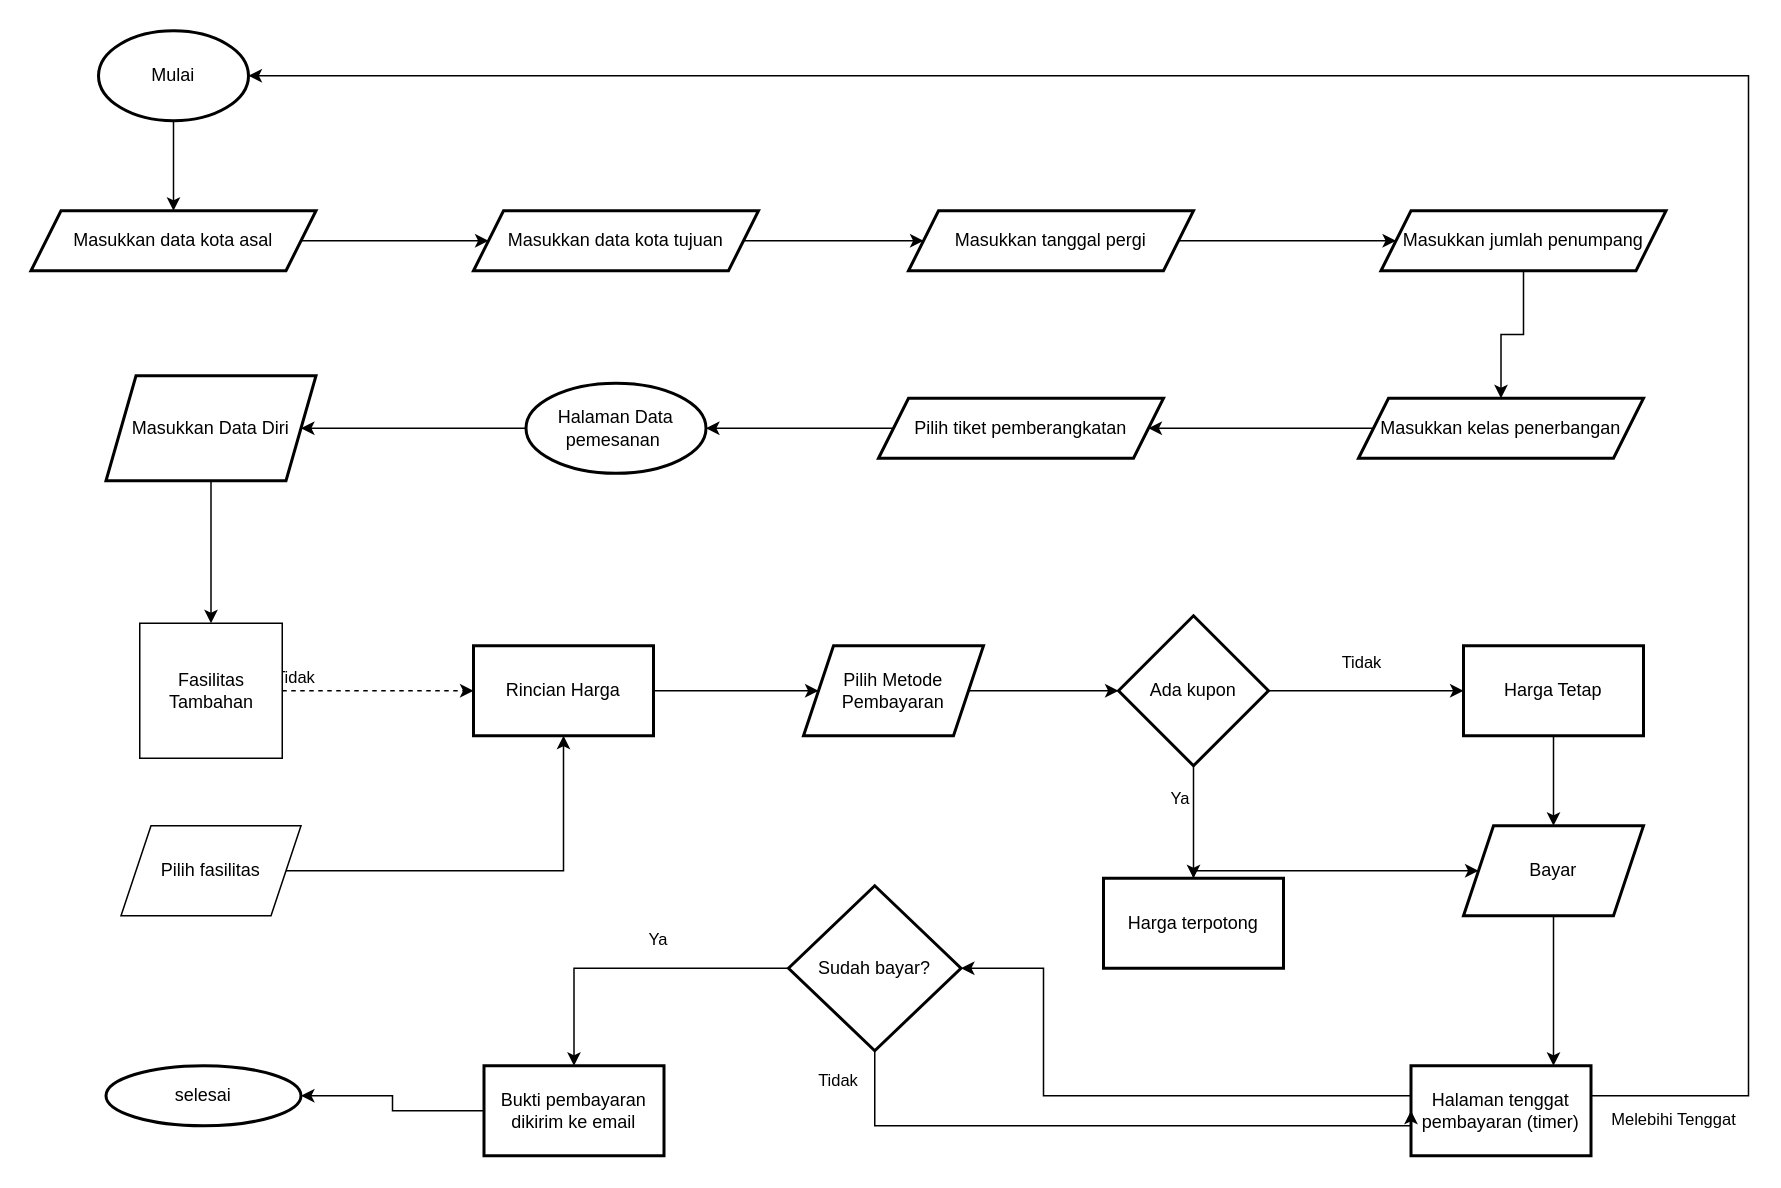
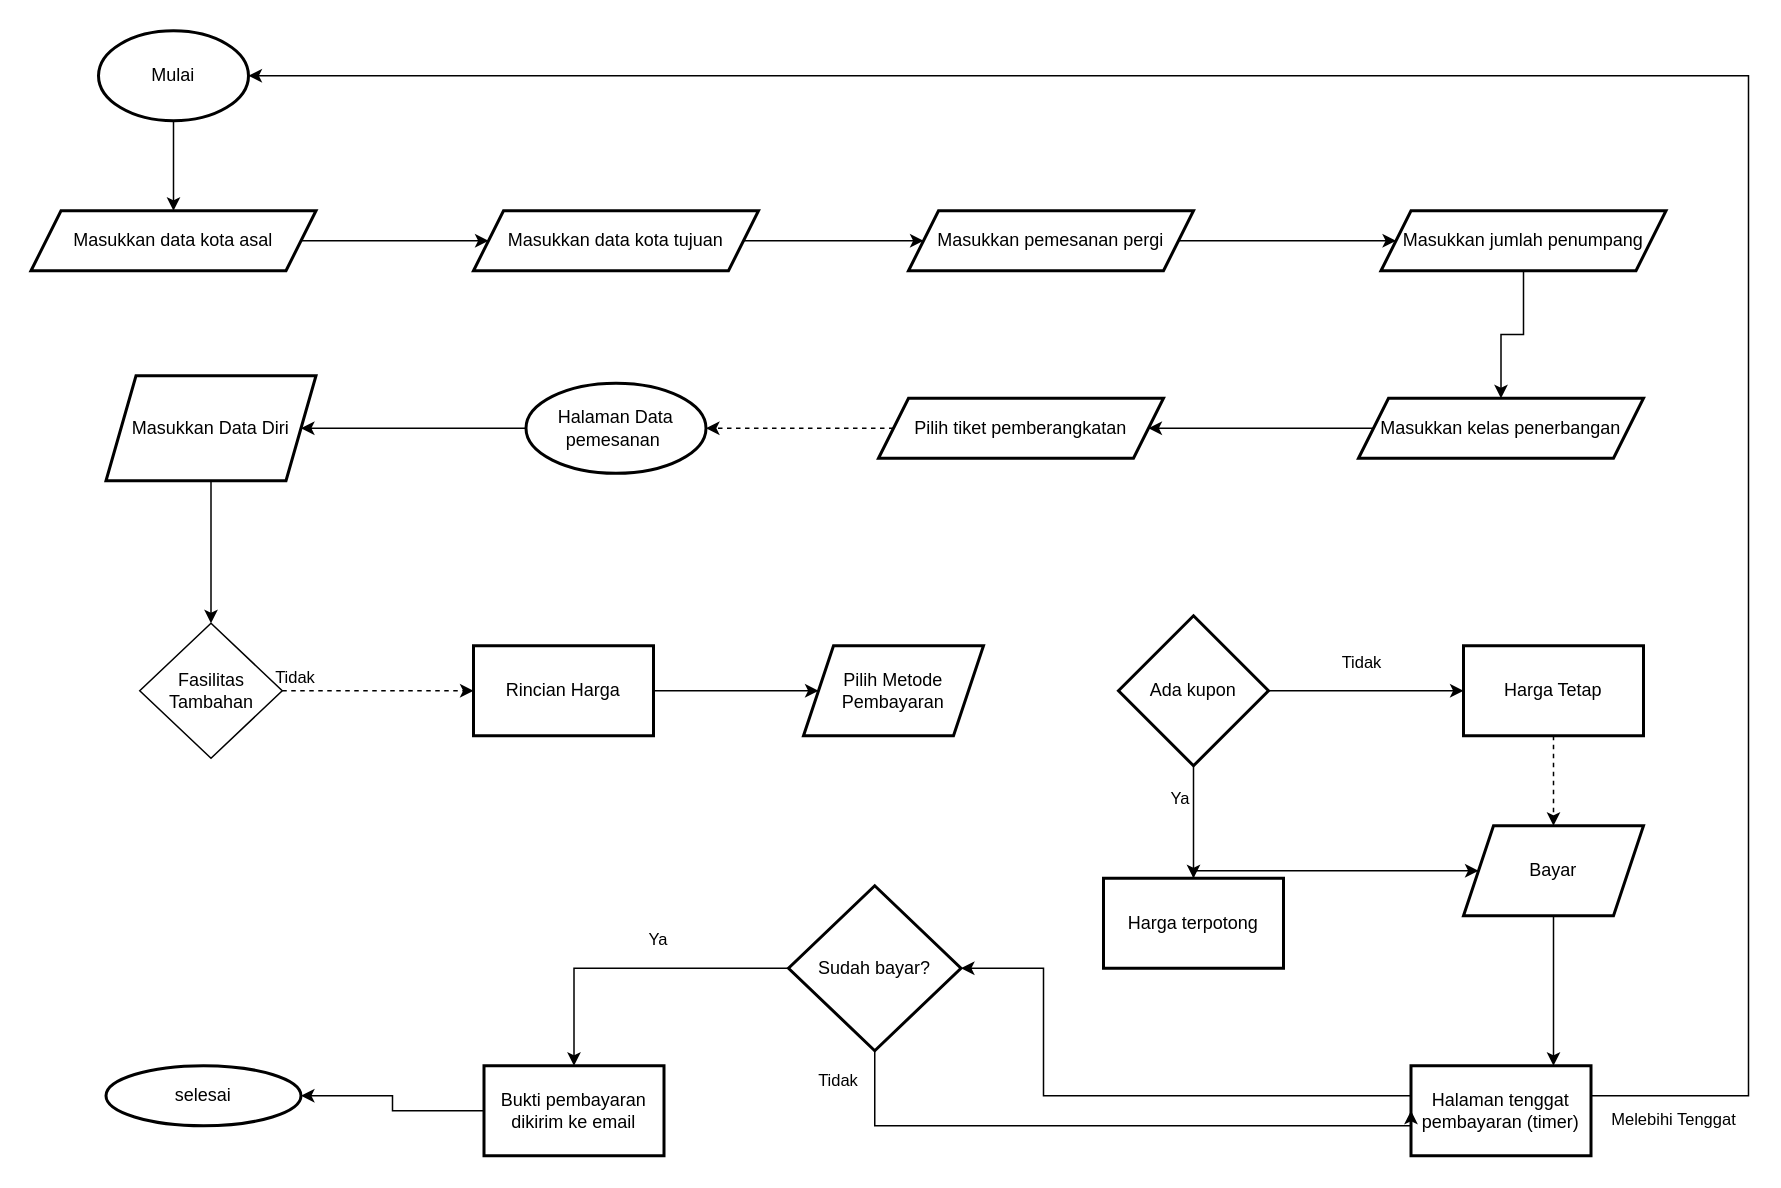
(1051, 241) -> (1051, 241)
(803, 428) -> (803, 428)
(211, 691) -> (211, 691)
(1038, 691) -> none
(1553, 777) -> (1553, 777)
(211, 871) -> none
(487, 871) -> none
